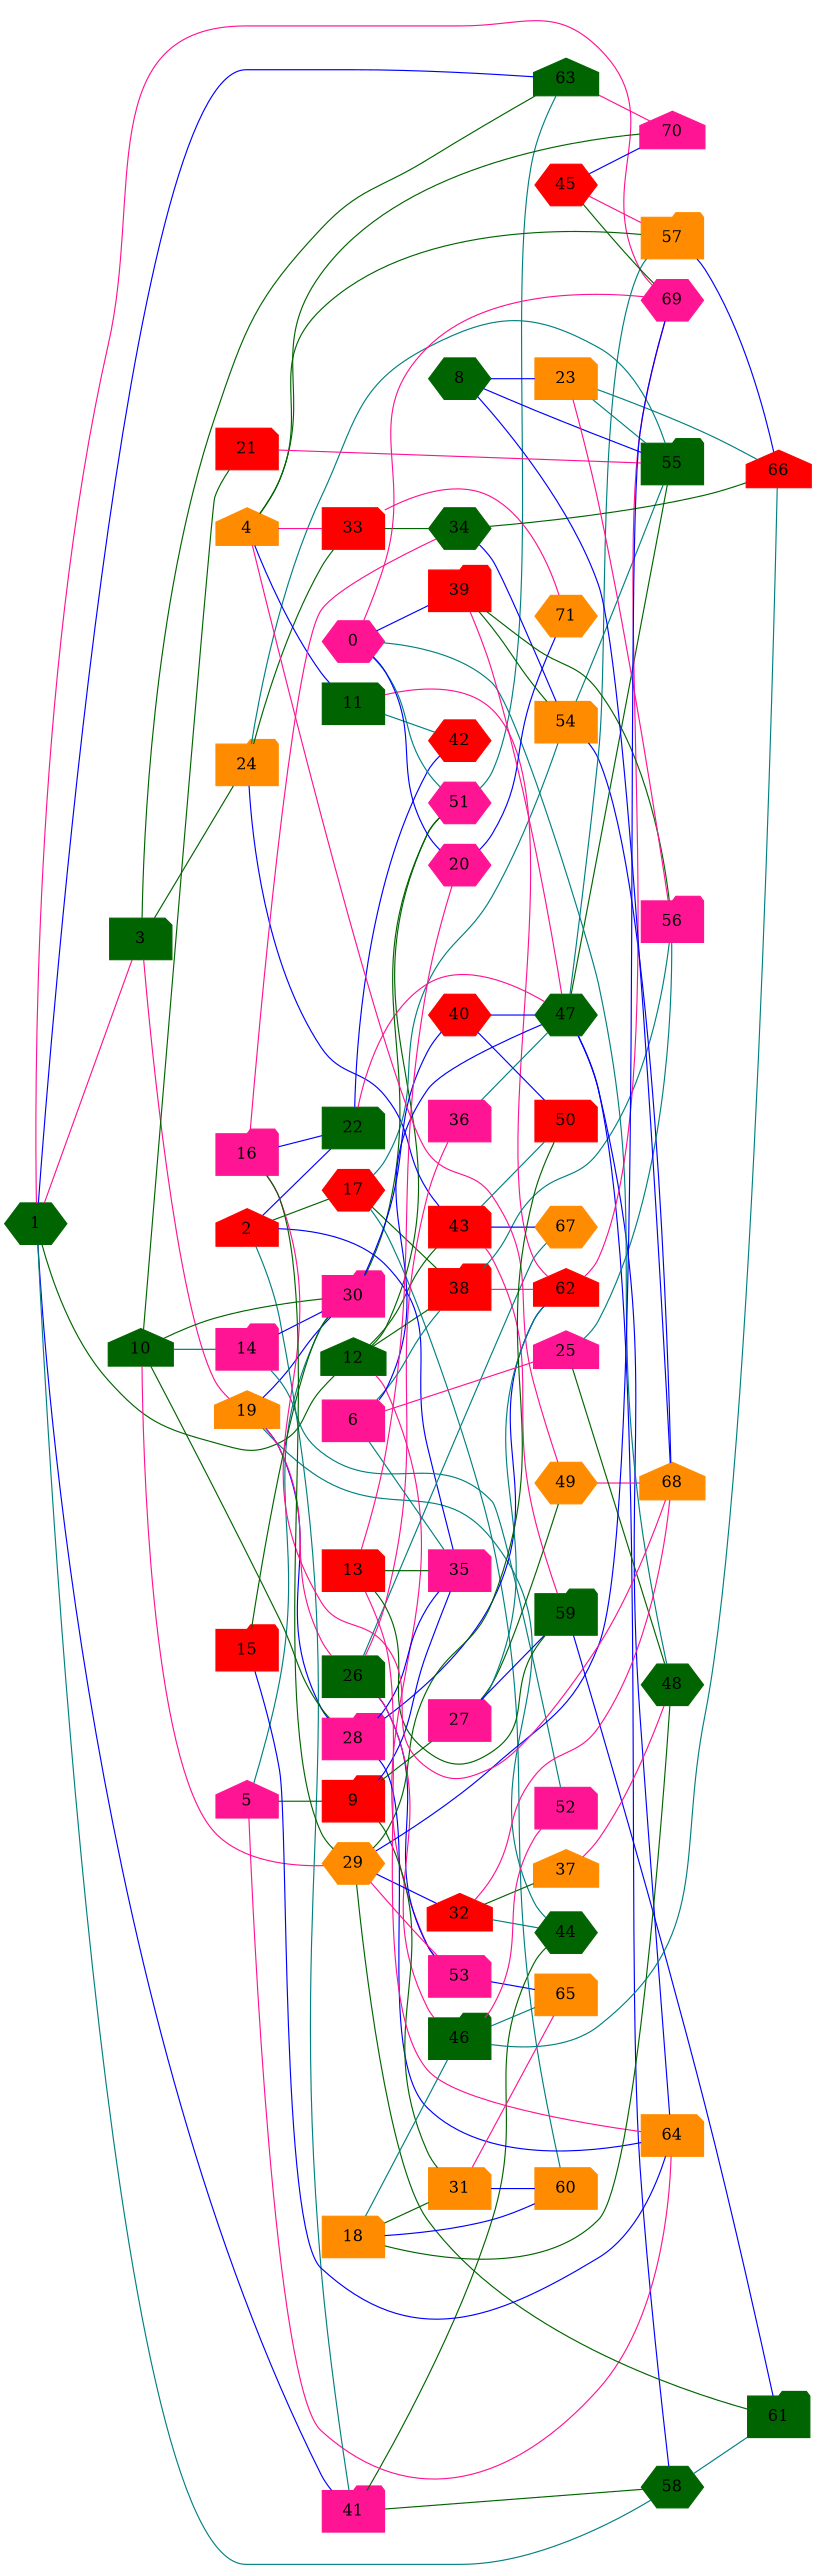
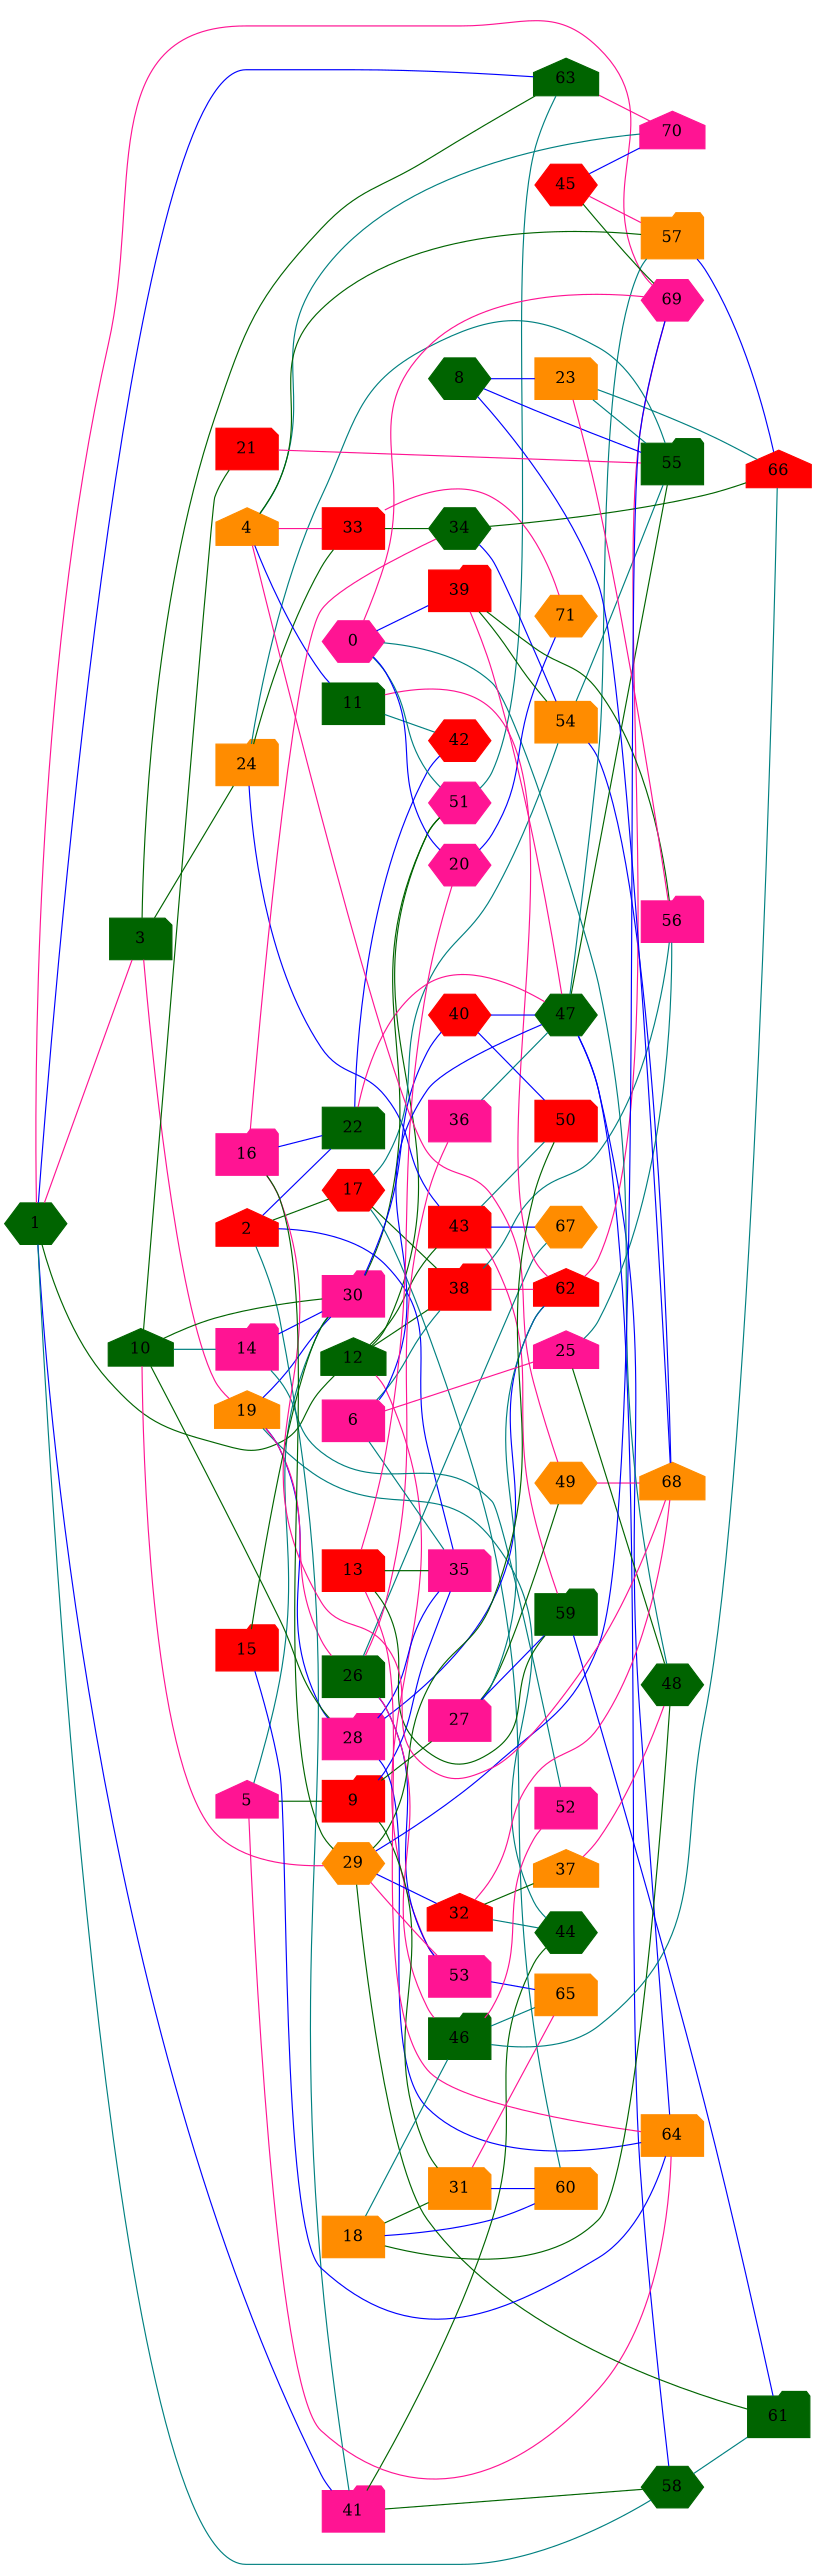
(357, 236) -> (357, 236)
